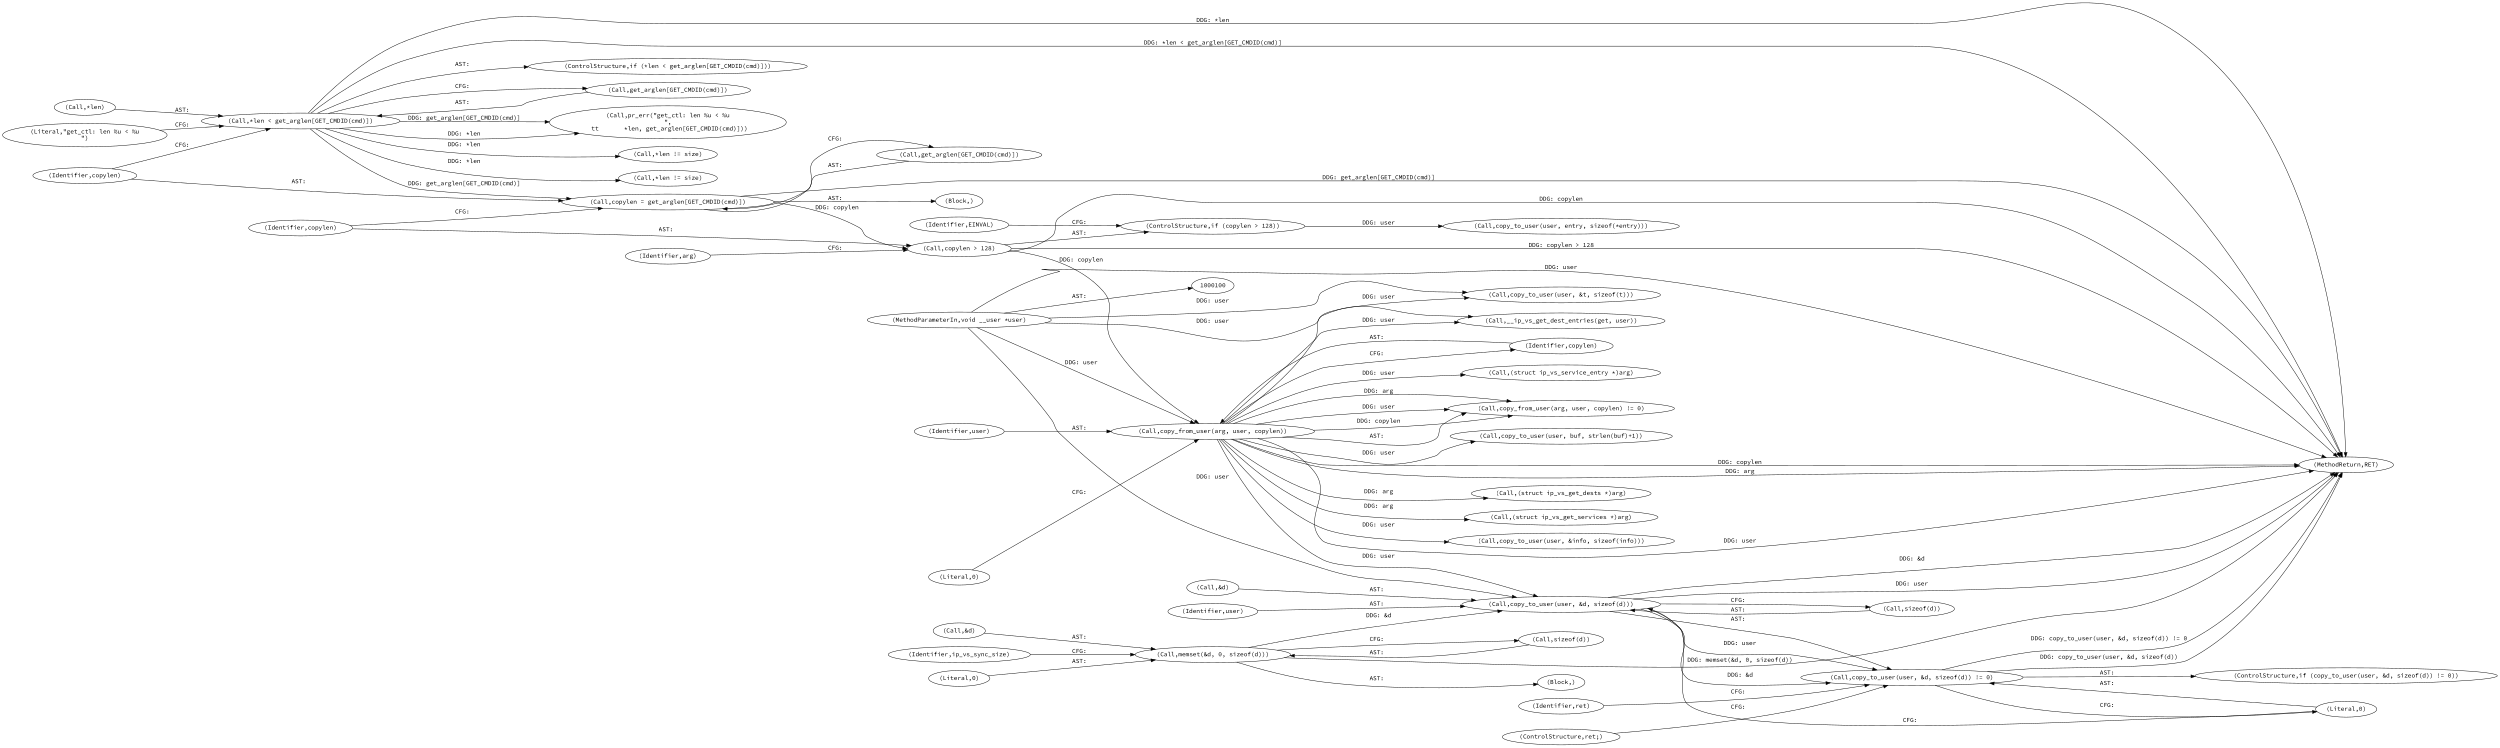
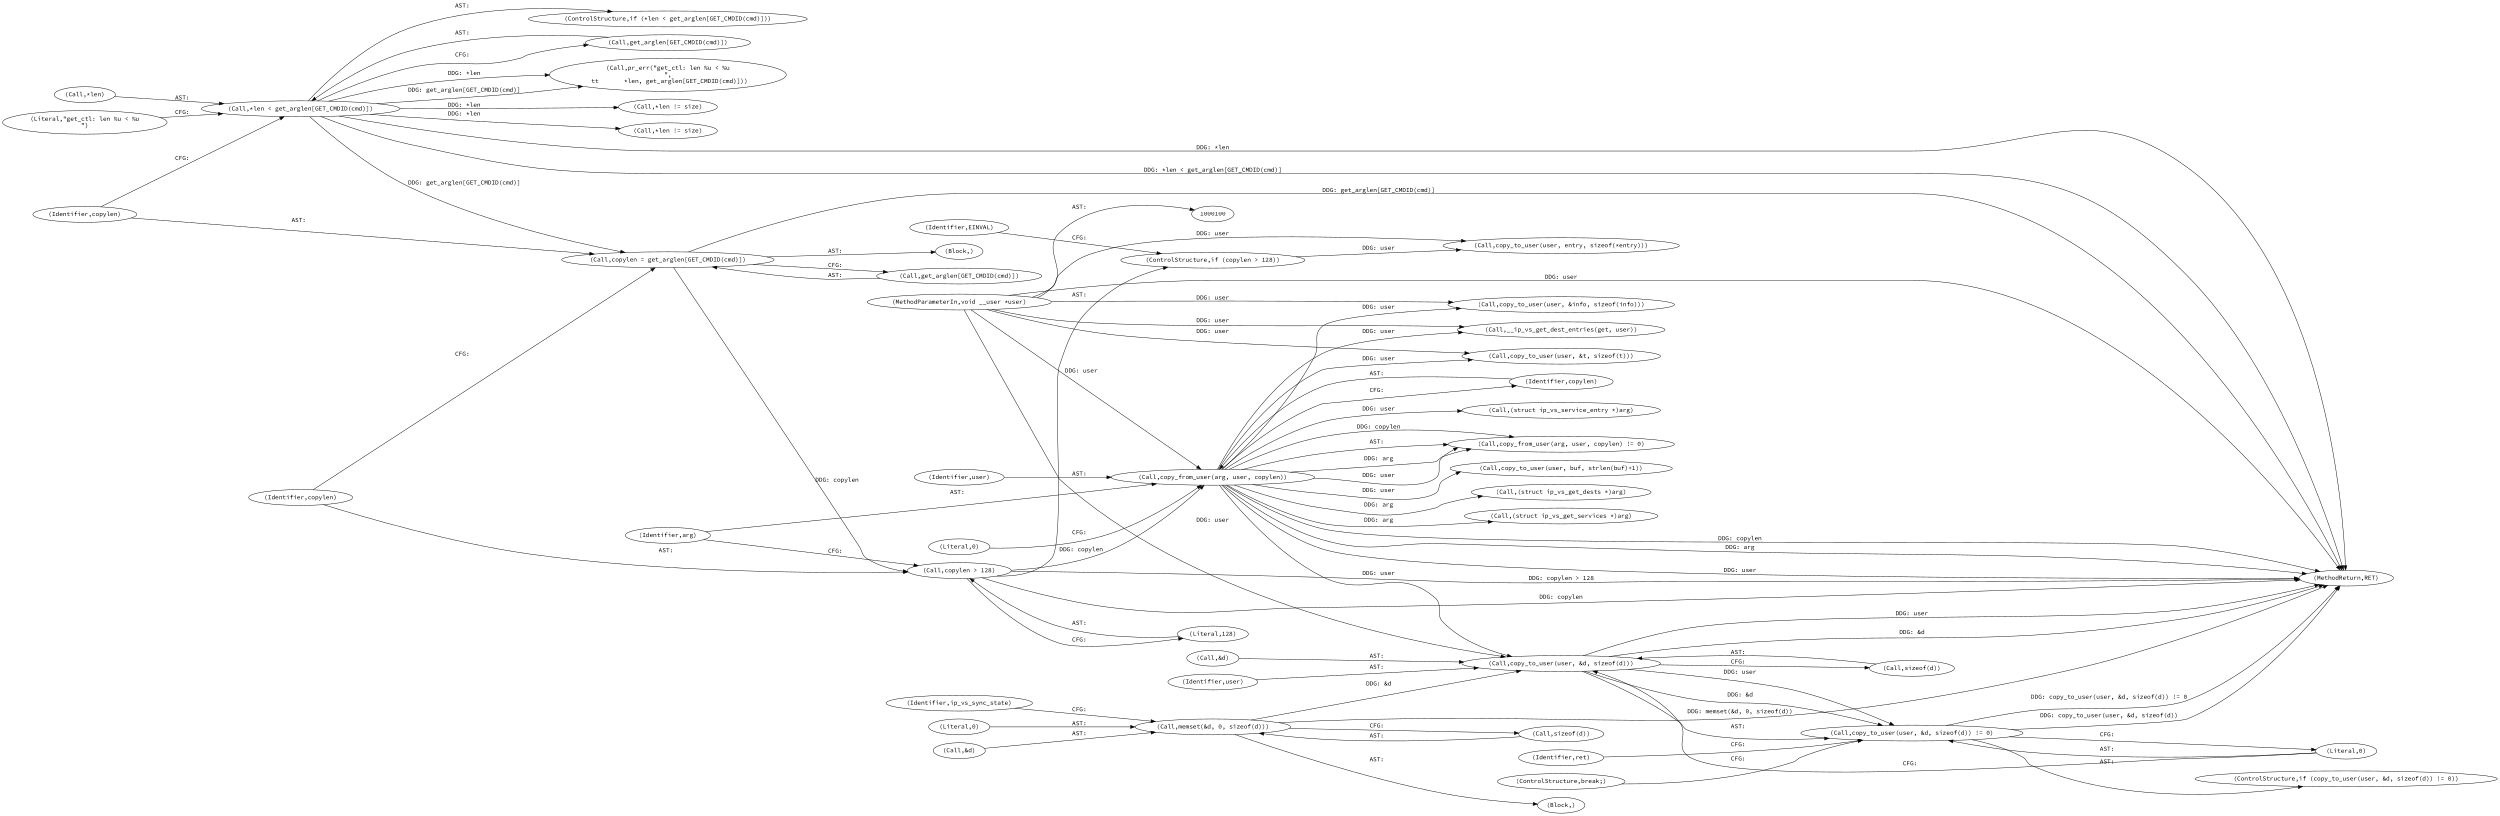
none -> (1238, 237)
none -> (1250, 301)
none -> (929, 509)
none -> (1213, 634)
(959, 655) -> (959, 703)
(1561, 737) -> (1561, 781)
